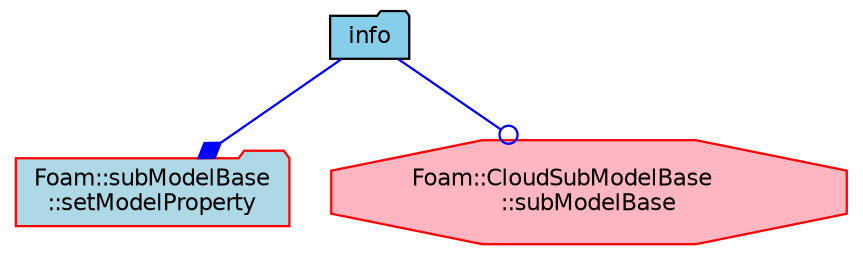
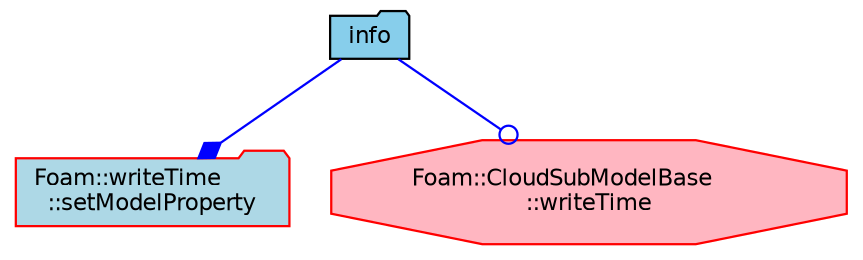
(153, 192) -> (153, 192)
(589, 192) -> (589, 192)
